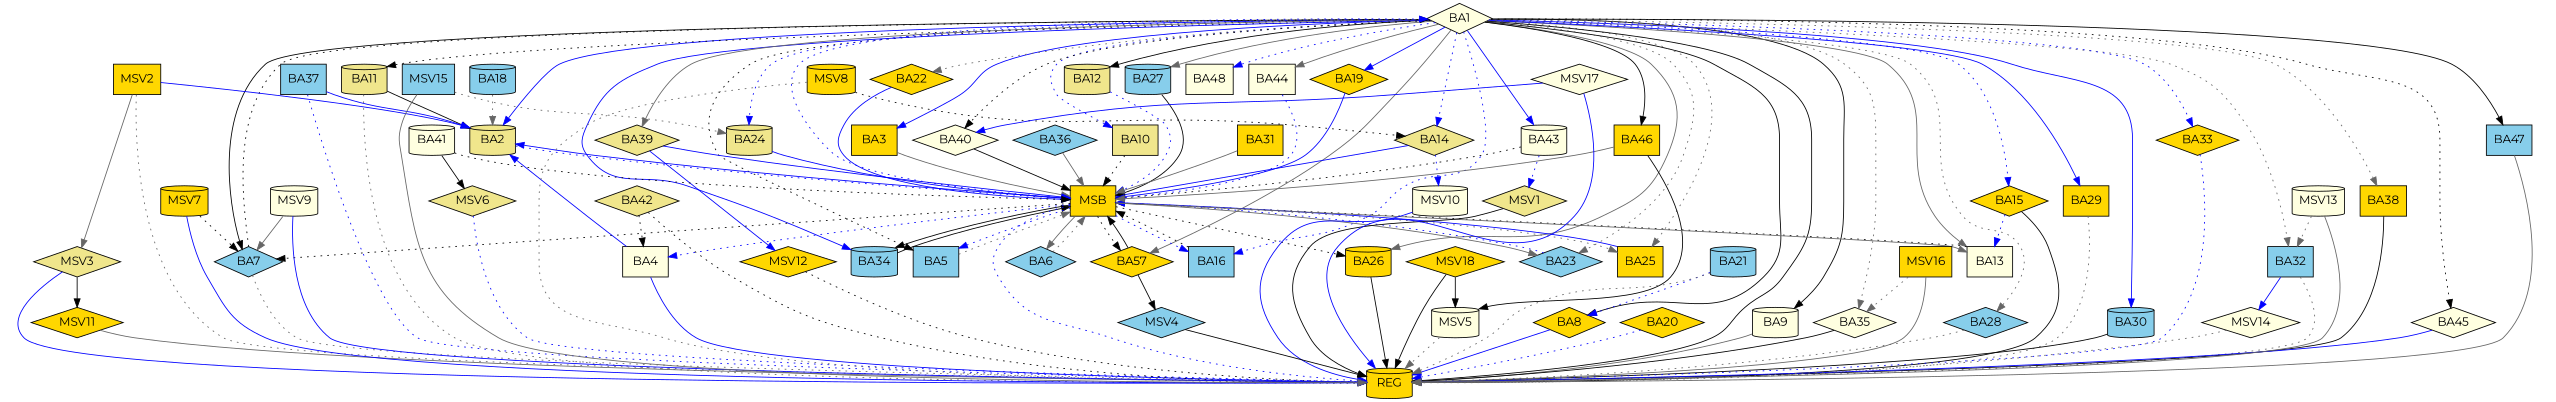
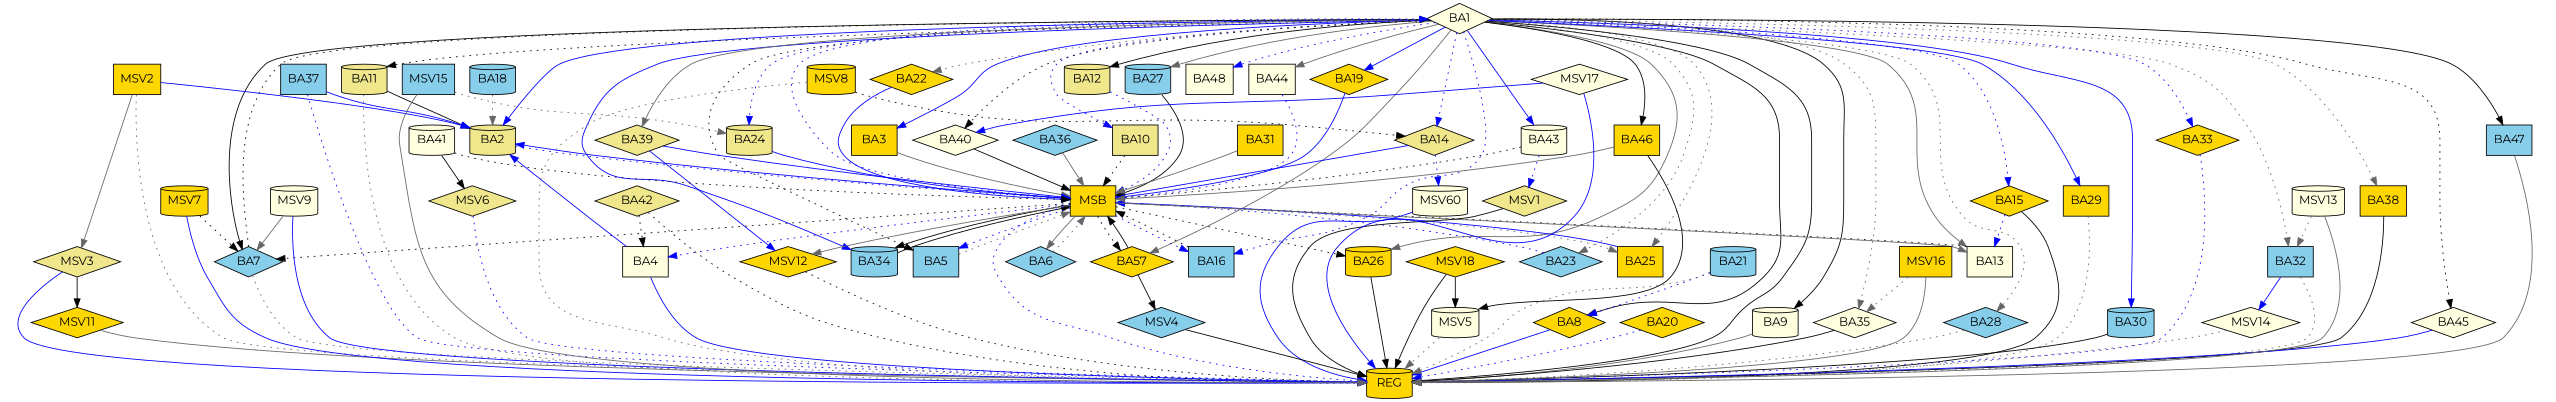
(1440, 201) -> (1440, 201)
(1324, 220) -> (945, 226)
